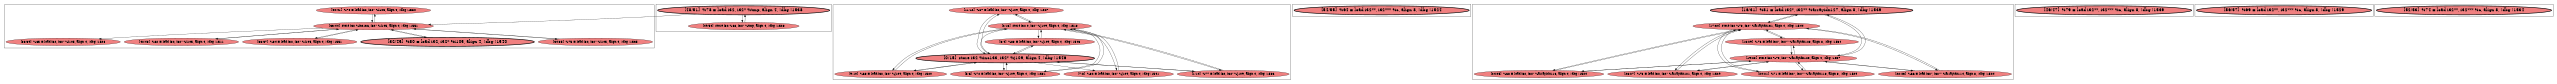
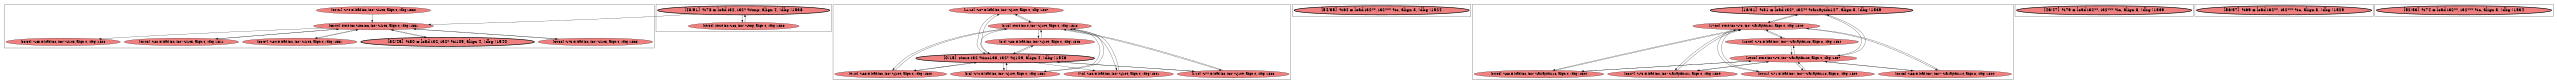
(375, 19) -> none
